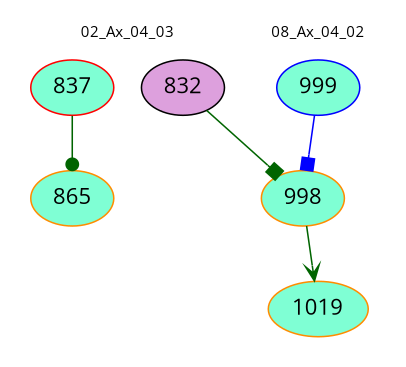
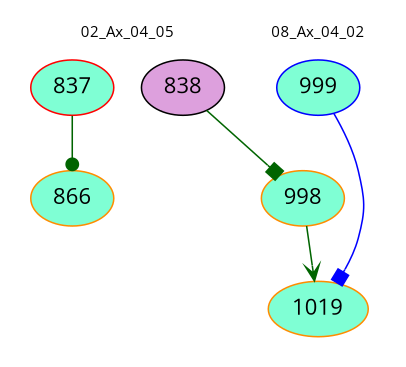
(128, 33) -> (128, 33)
(183, 88) -> (183, 88)
(312, 135) -> (362, 190)
(72, 198) -> (72, 198)
